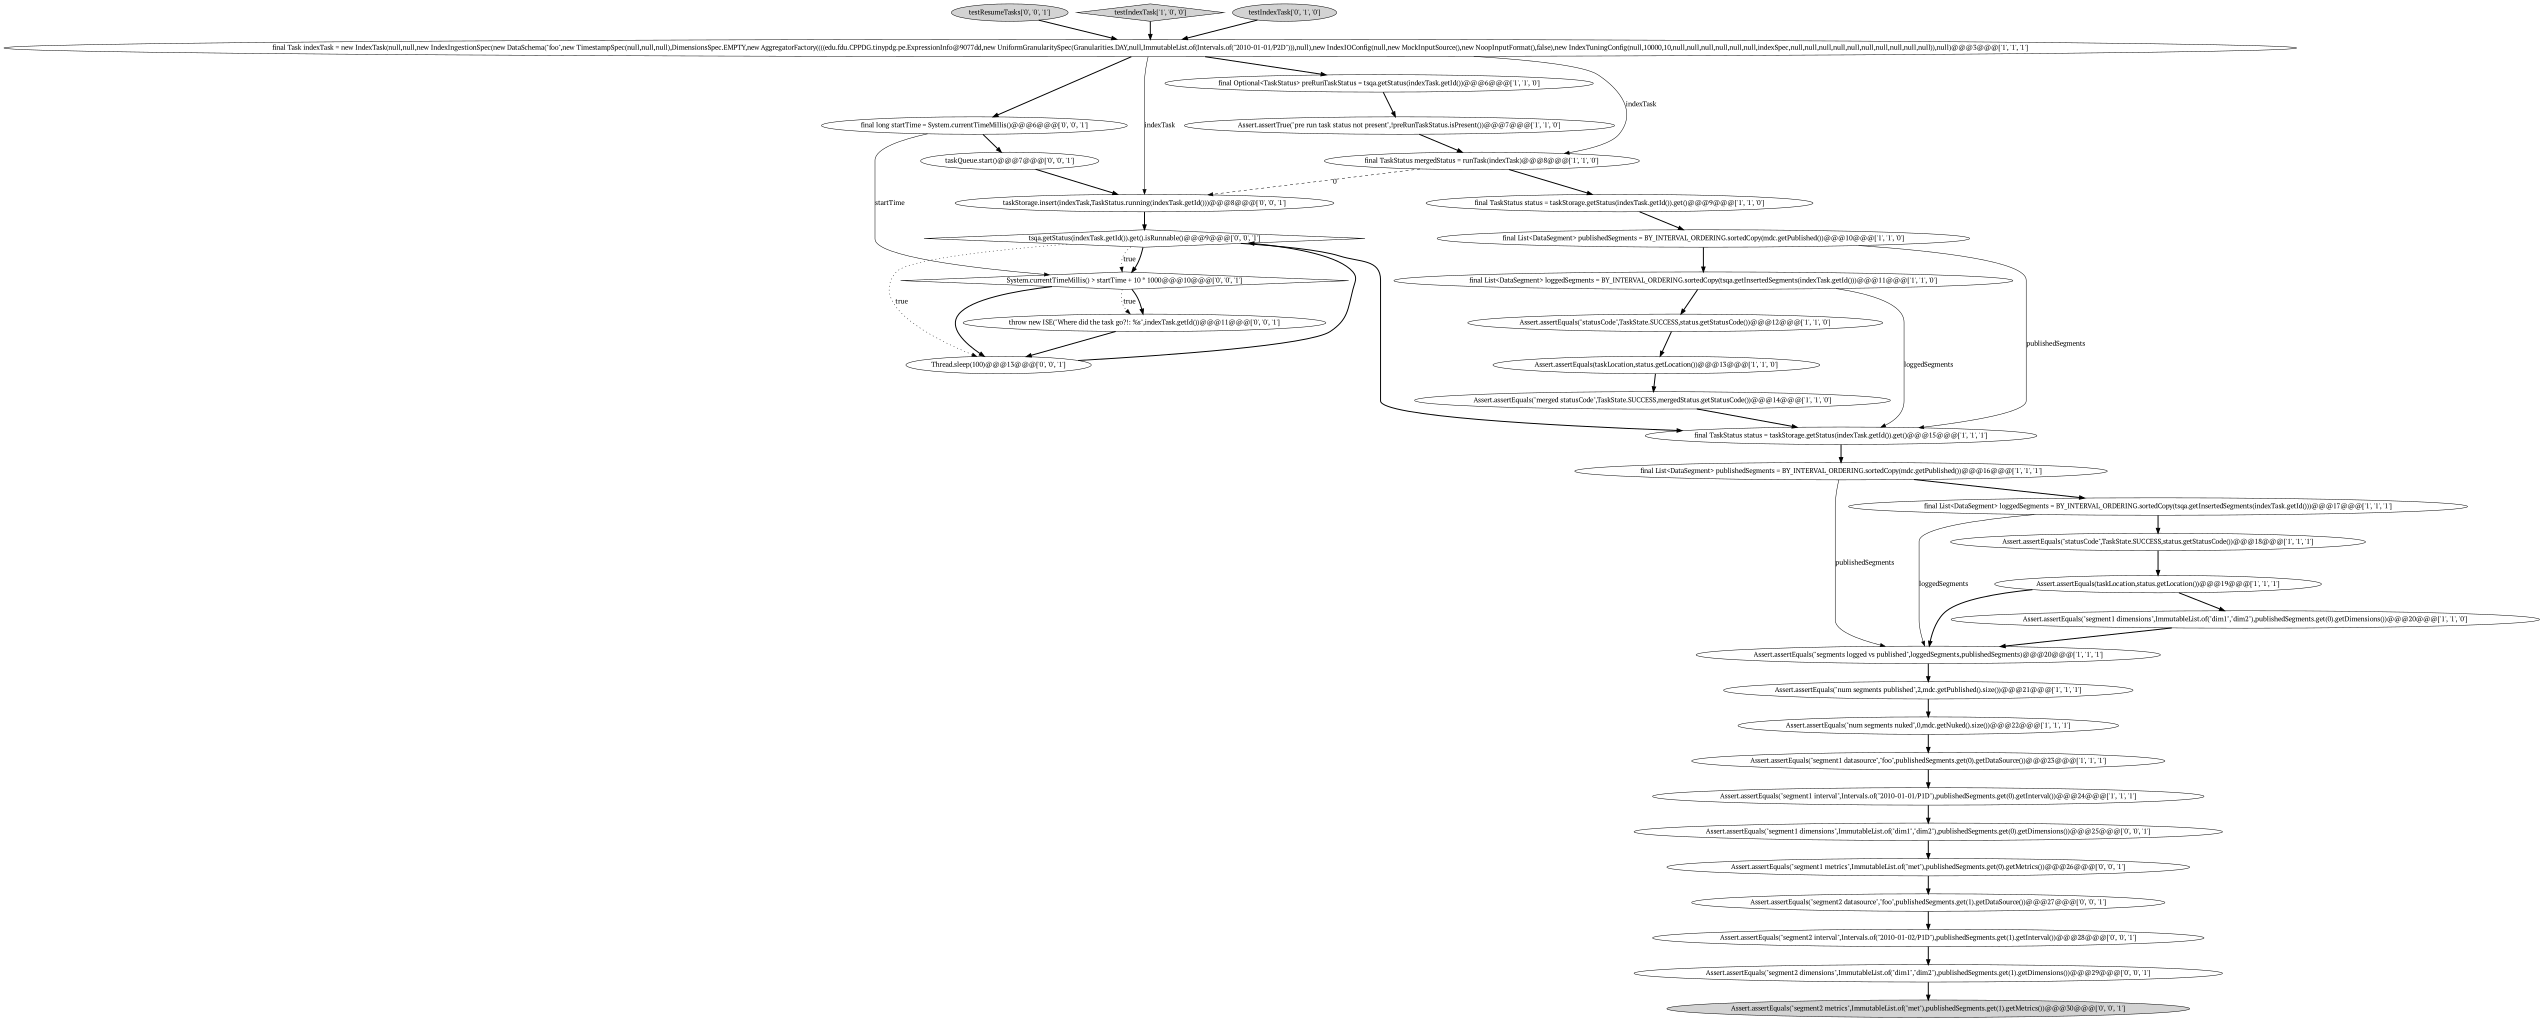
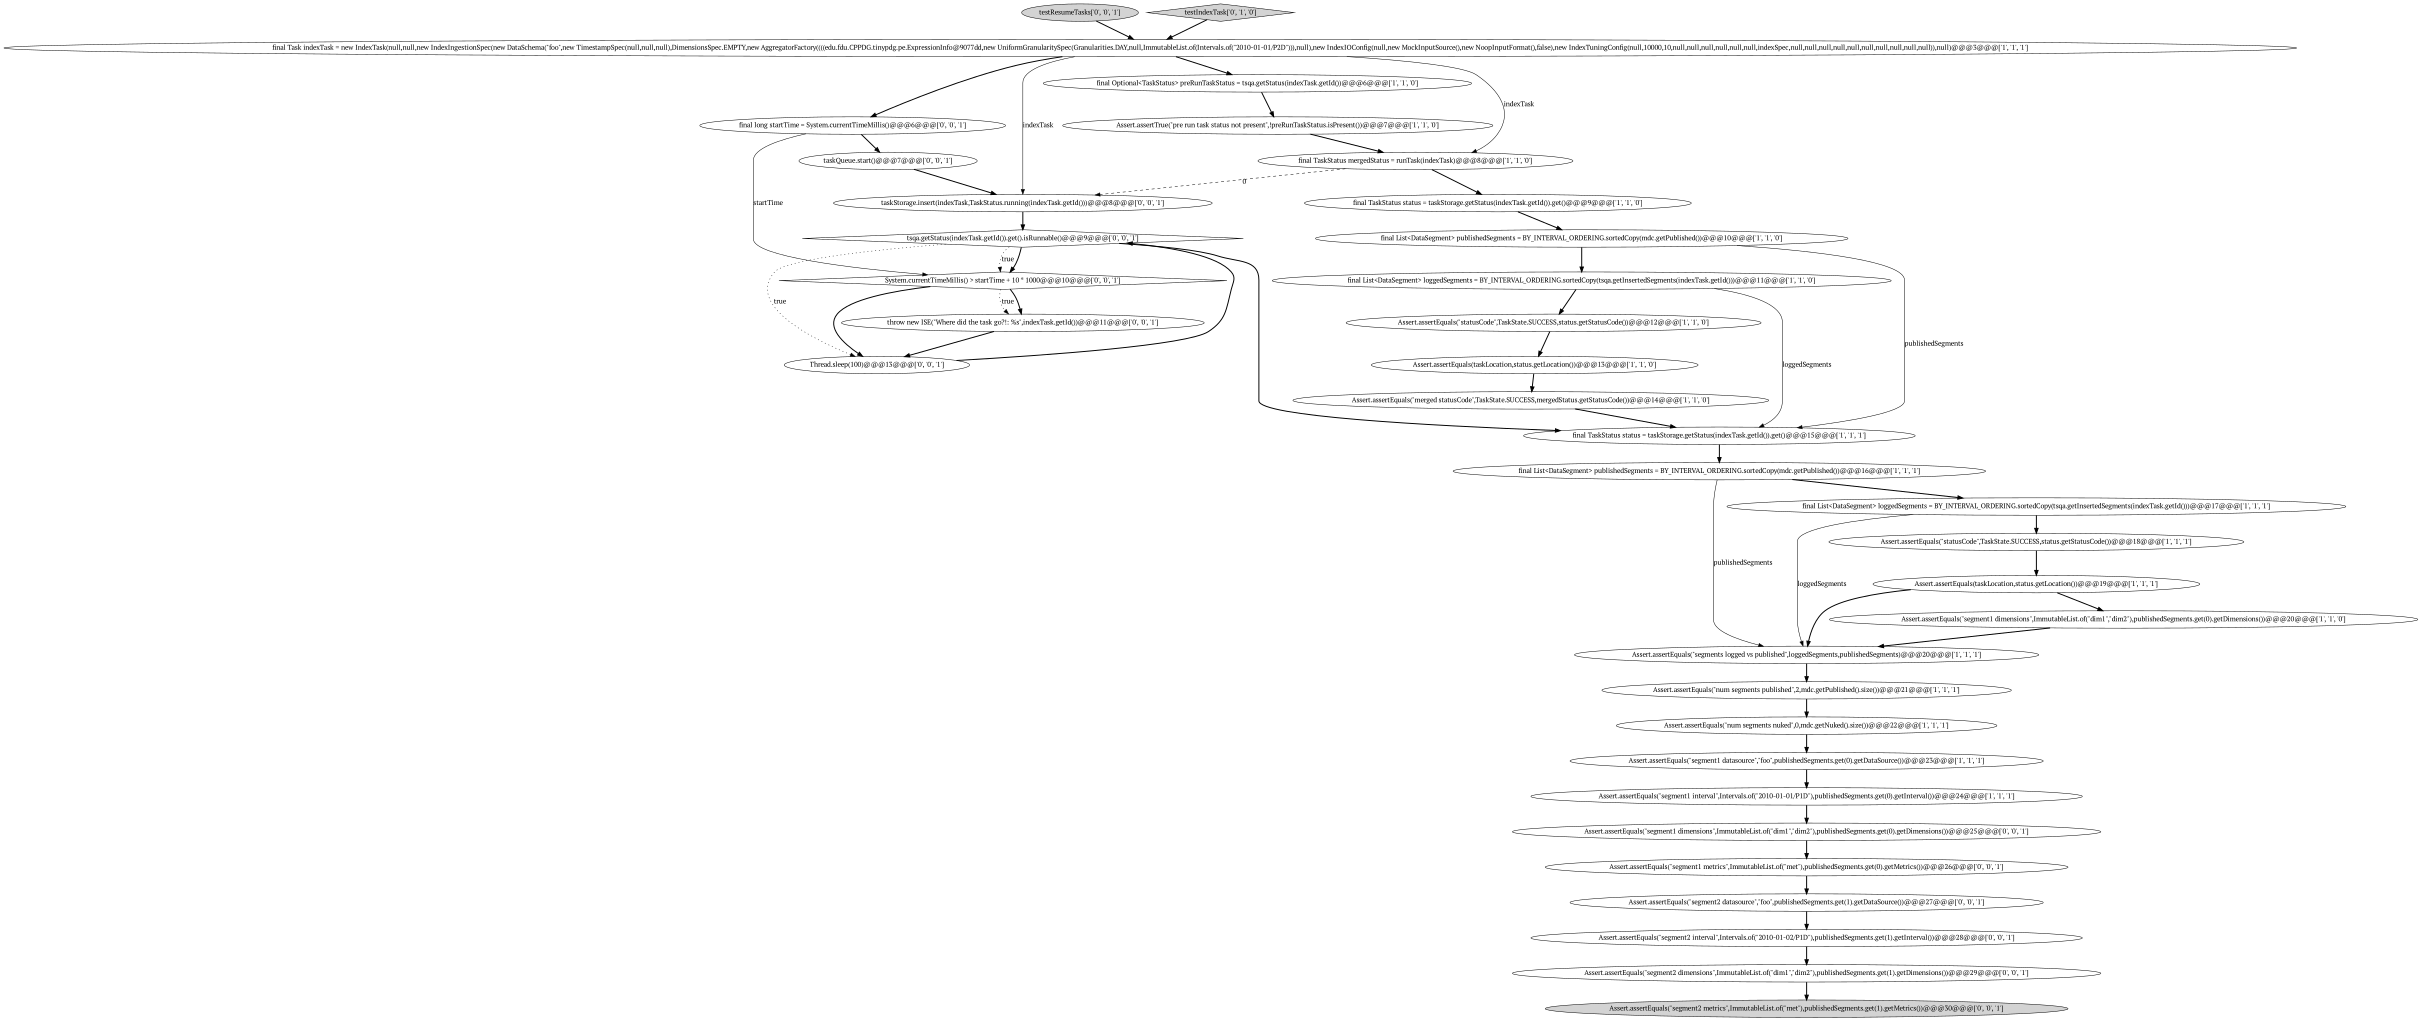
(1150, 13) -> none
(1285, 13) -> (1221, 13)
